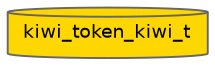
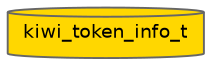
(108, 33) -> (106, 33)
